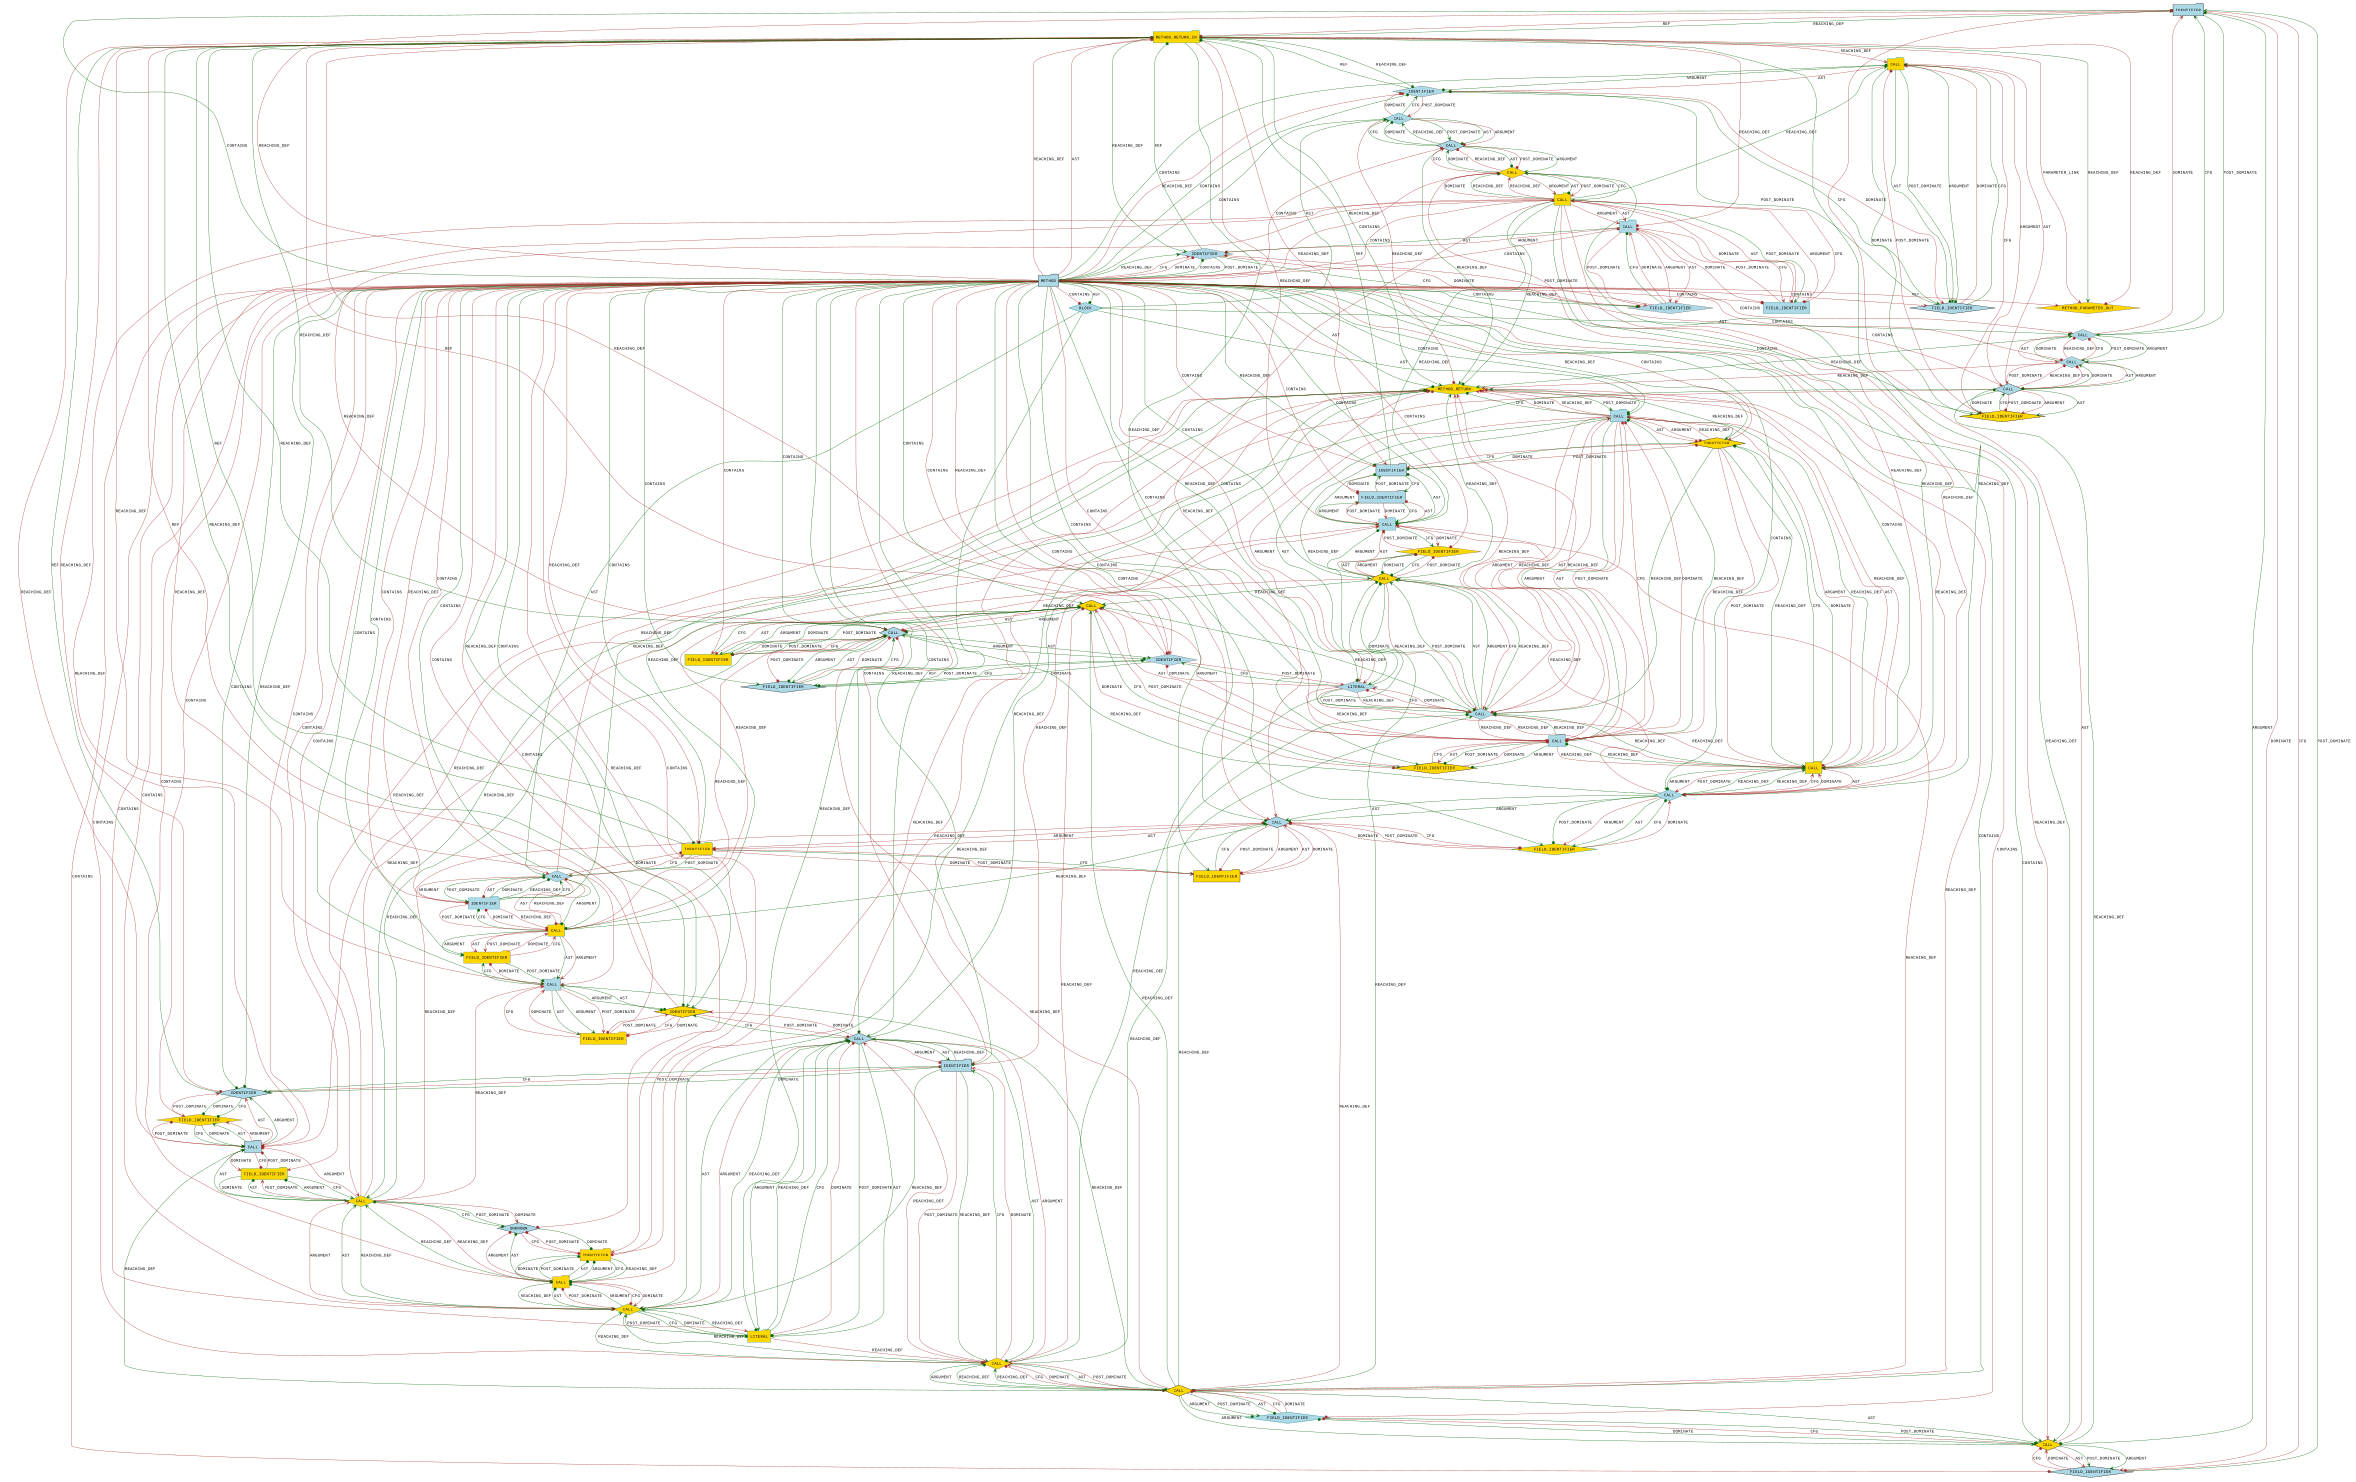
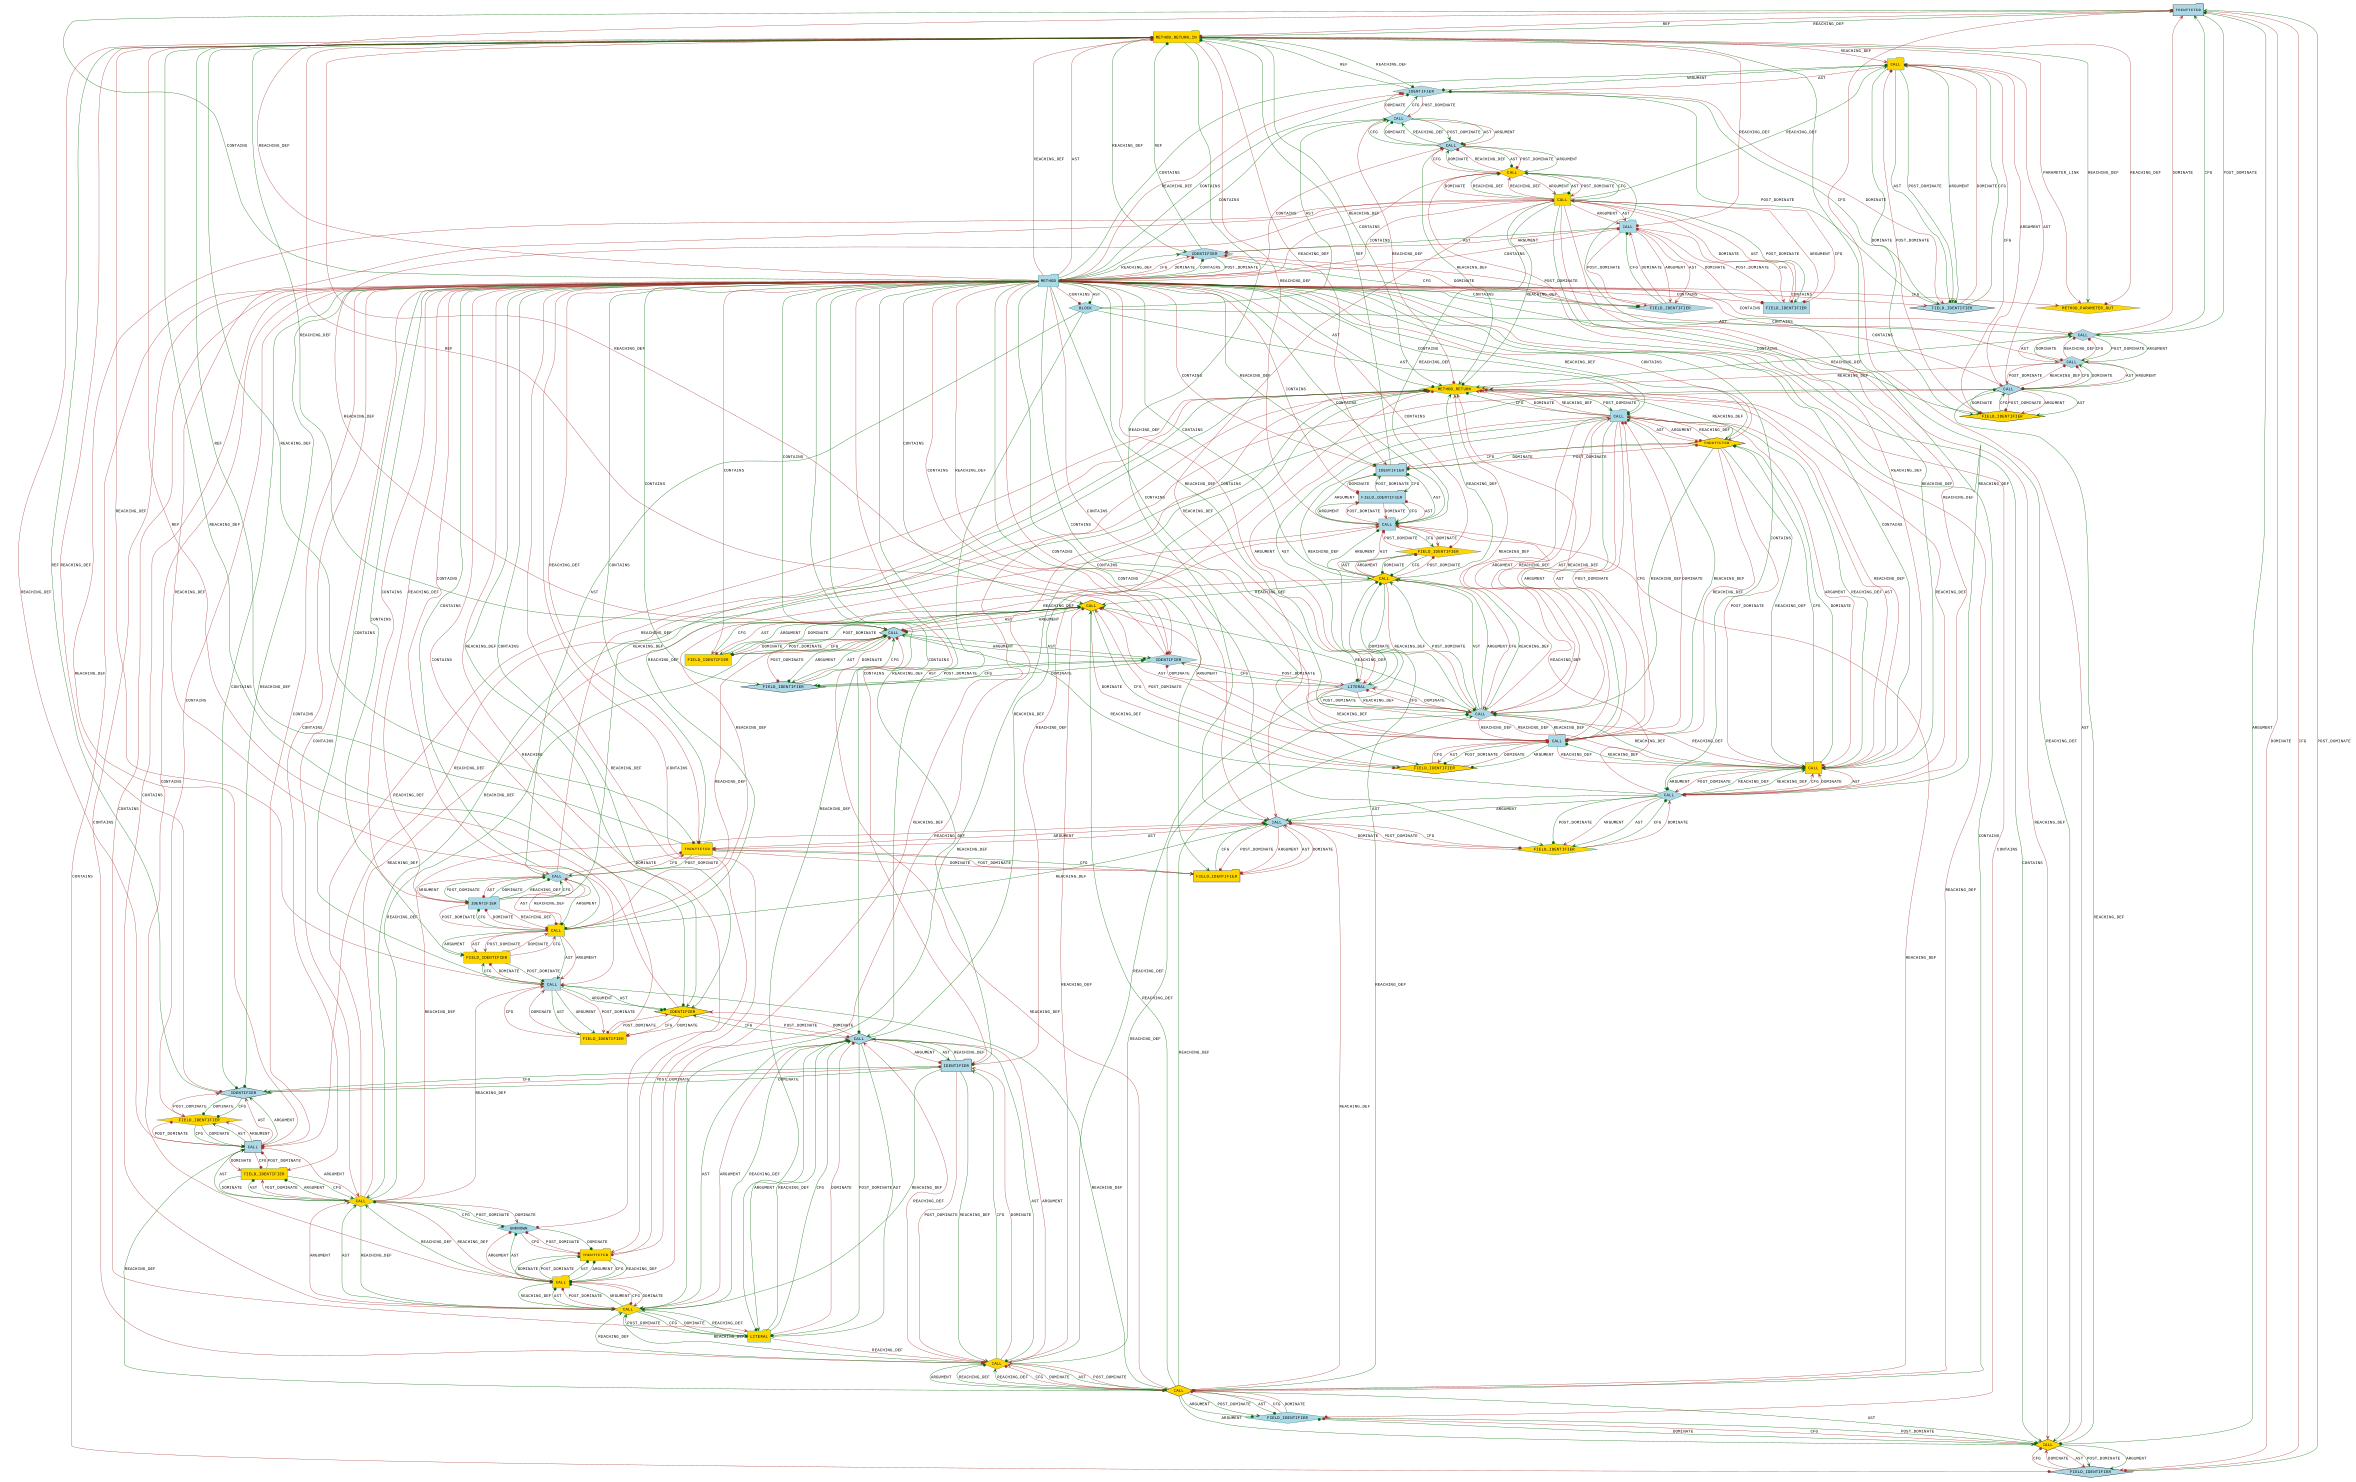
(1049, 281) -> (1049, 281)
(1915, 294) -> (1915, 294)
(533, 755) -> (533, 755)
(519, 1228) -> (519, 1228)
